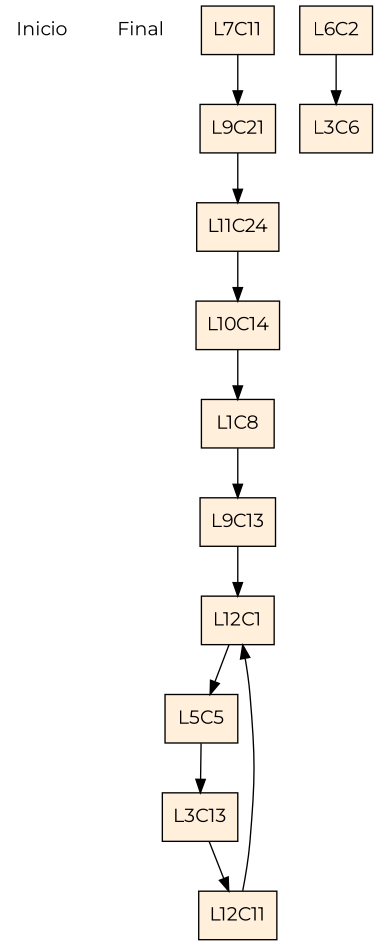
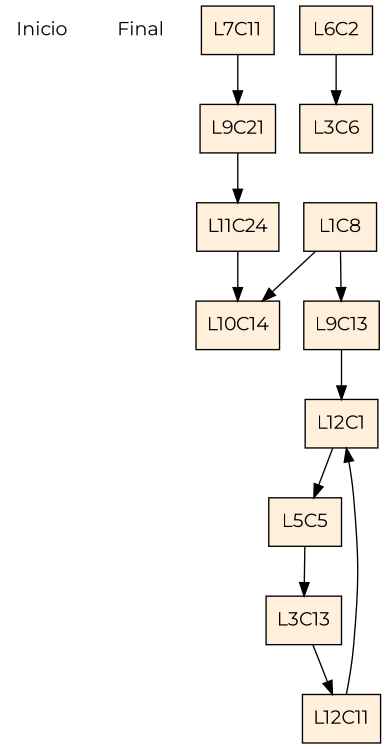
(238, 368) -> (294, 272)
